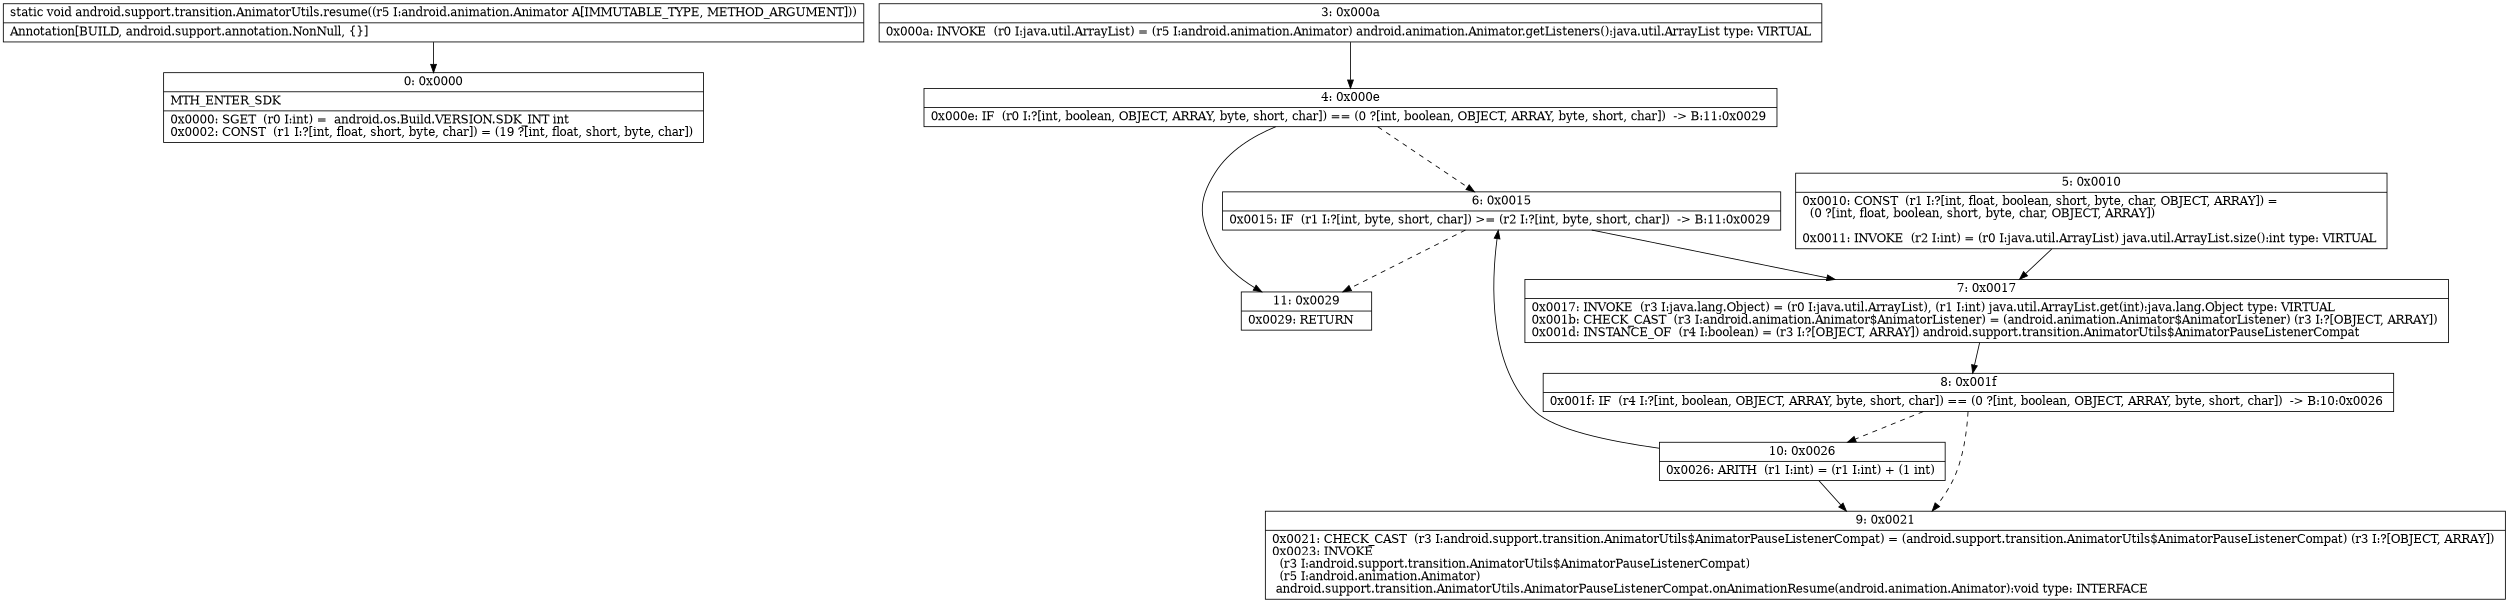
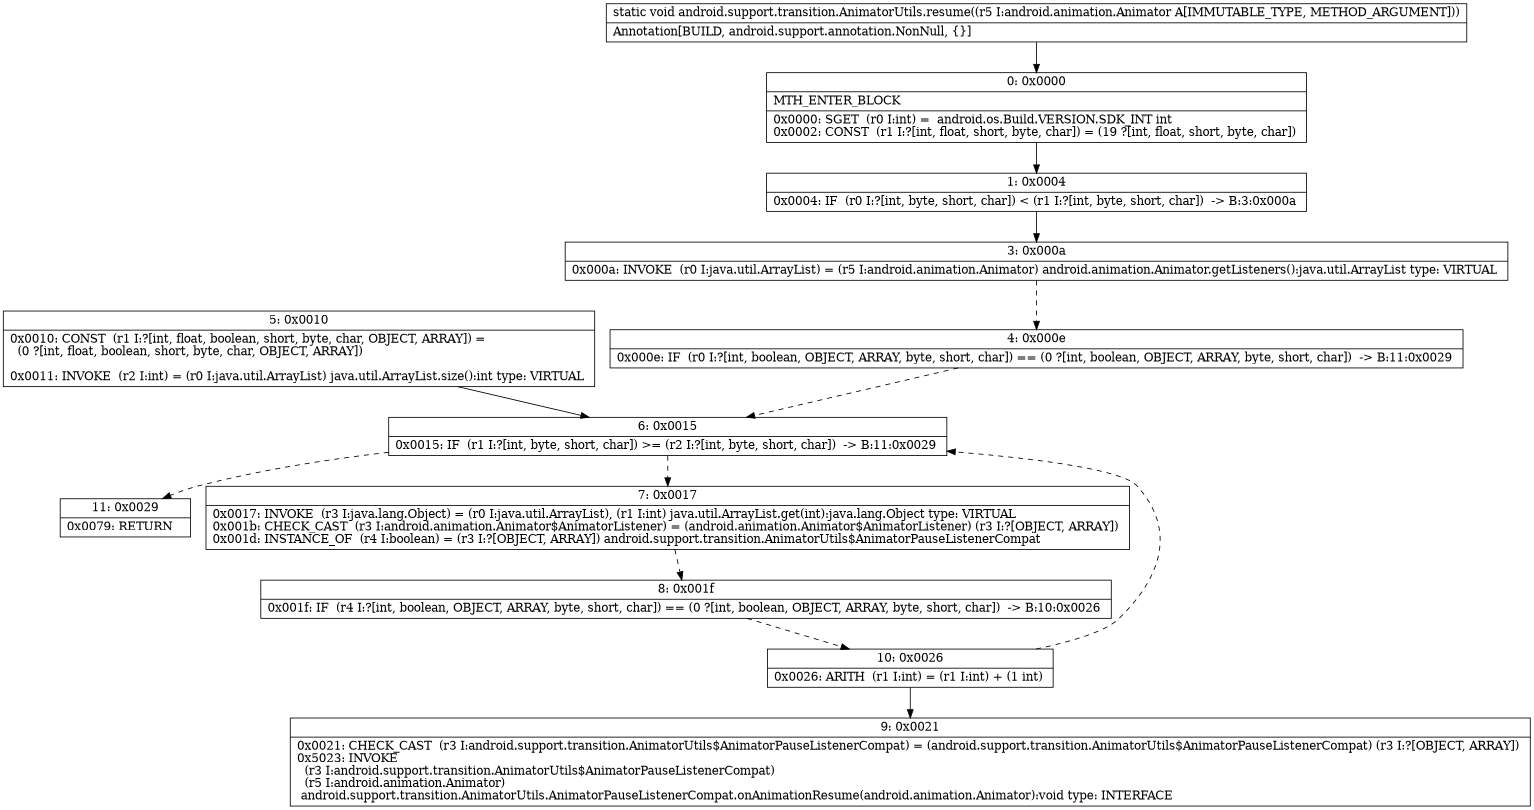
(1350, 61) -> (1037, 301)
(225, 101) -> (837, 101)
none -> (1037, 192)
(1203, 200) -> none
(1709, 254) -> (668, 467)
(2039, 261) -> (519, 401)
(1306, 320) -> (125, 527)
(1977, 354) -> (677, 561)
(1519, 391) -> (1152, 508)
(1960, 461) -> none
(1326, 552) -> (351, 759)
